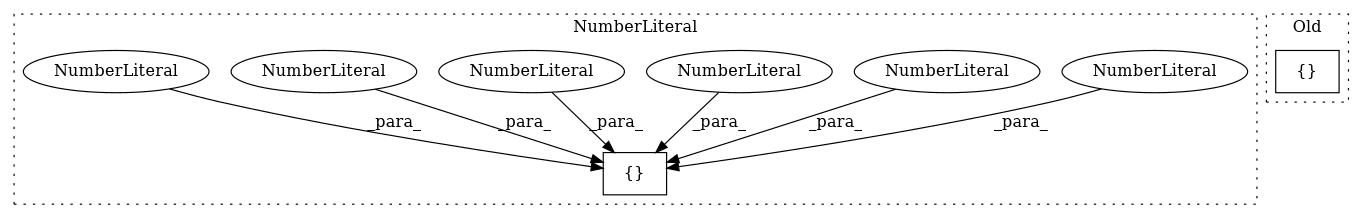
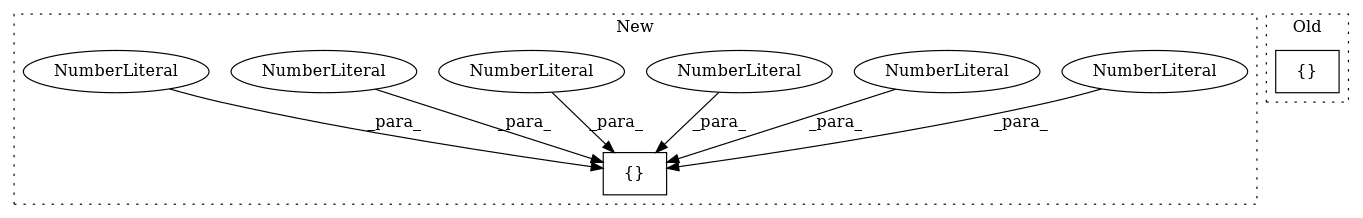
(636, 28) -> (636, 28)
